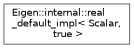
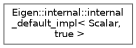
(67, 24) -> (68, 24)
